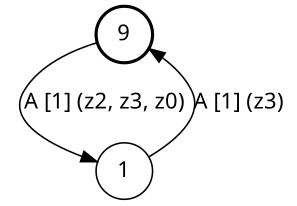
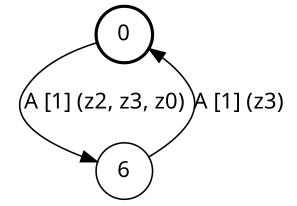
(124, 35) -> (124, 35)
(124, 171) -> (124, 171)
